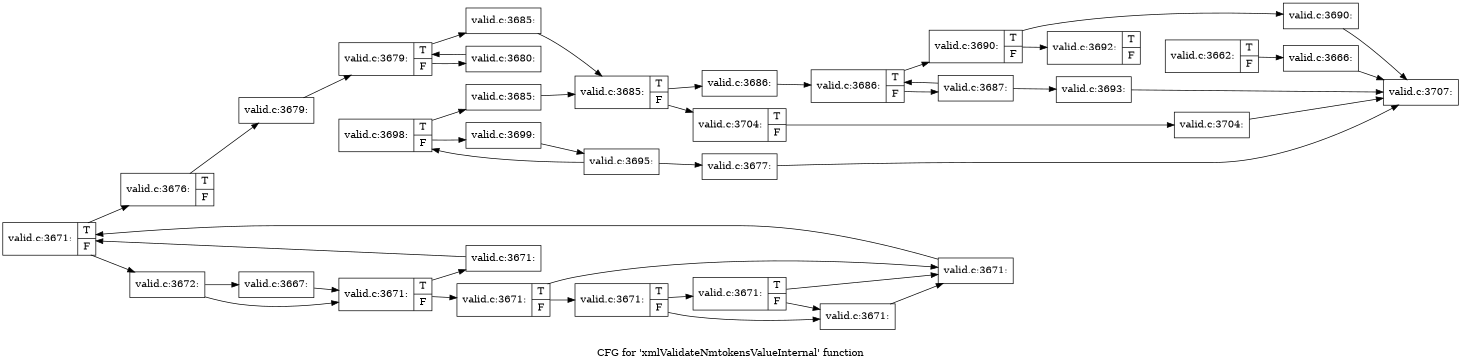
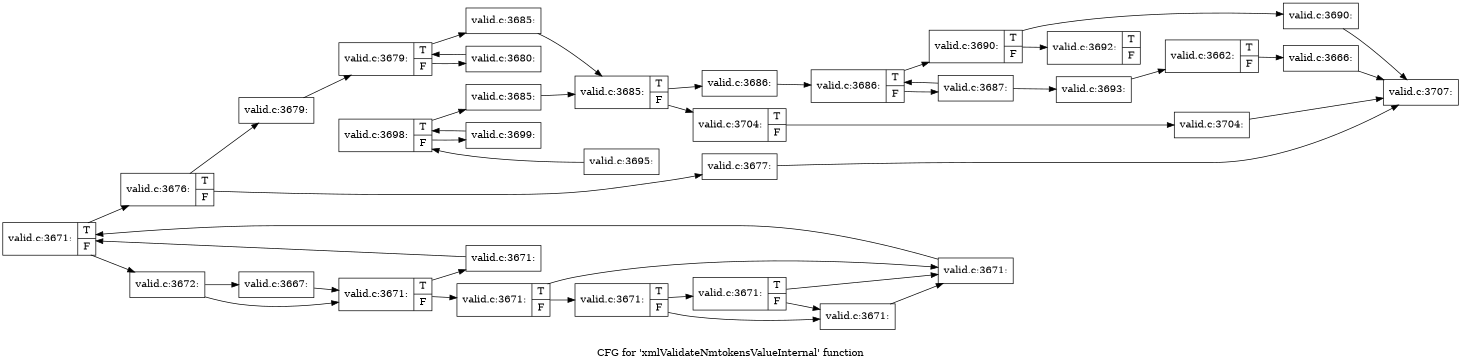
(1254, 91) -> (1145, 75)
(559, 148) -> (453, 131)
(677, 164) -> (455, 194)
